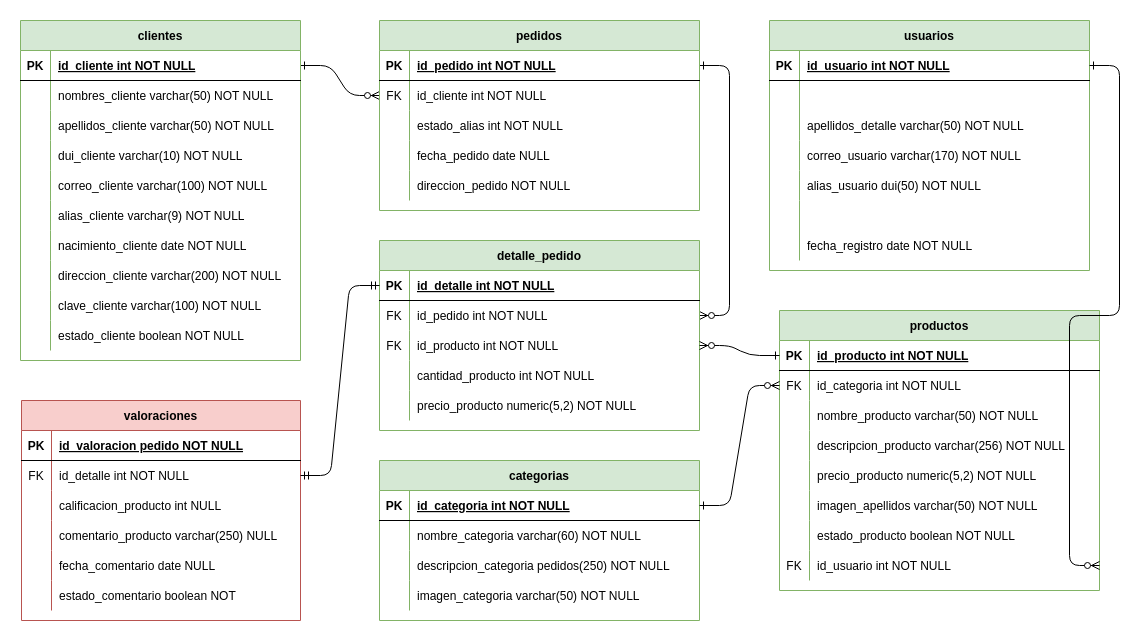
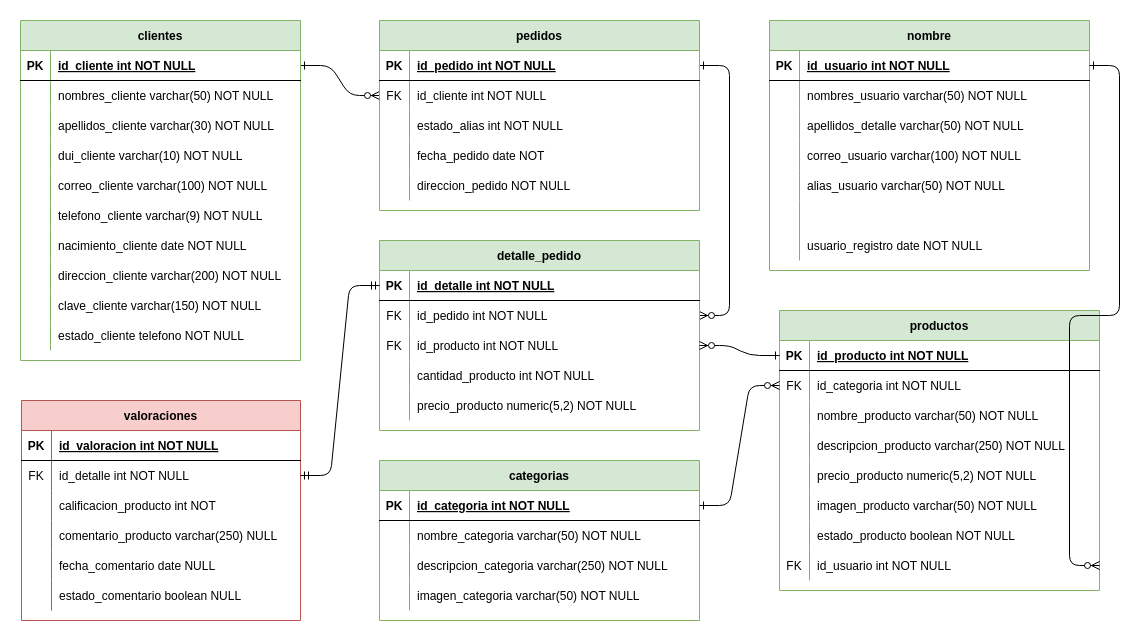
(929, 36) -> (929, 36)
none -> (945, 96)
(173, 126) -> (173, 126)
(486, 156) -> (483, 156)
(922, 156) -> (922, 156)
(897, 186) -> (912, 186)
(158, 216) -> (170, 216)
(895, 246) -> (900, 246)
(166, 306) -> (166, 306)
(153, 336) -> (156, 336)
(146, 446) -> (135, 446)
(950, 446) -> (950, 446)
(149, 506) -> (146, 506)
(930, 506) -> (932, 506)
(535, 536) -> (535, 536)
(551, 566) -> (552, 566)
(150, 596) -> (154, 596)
